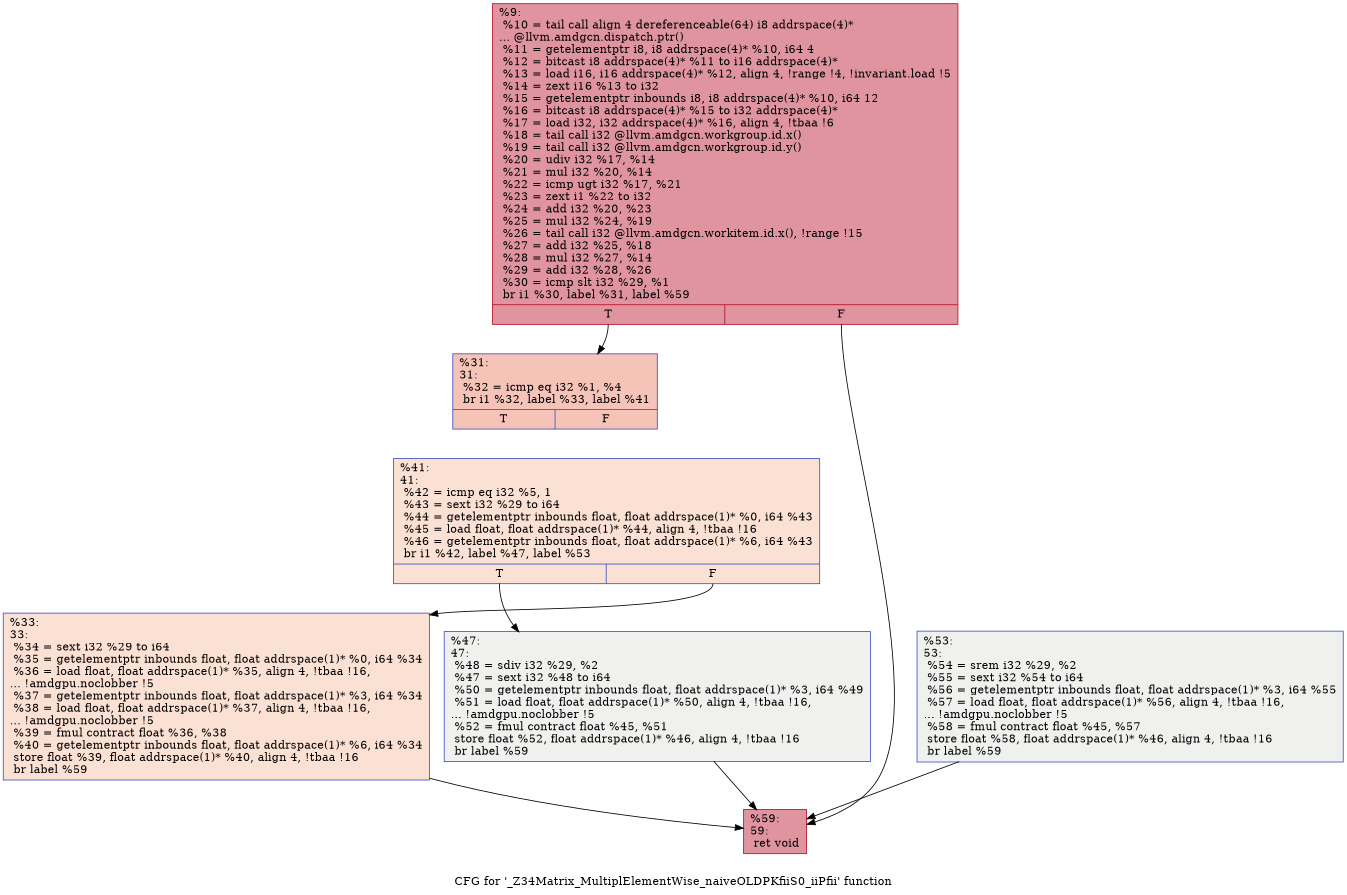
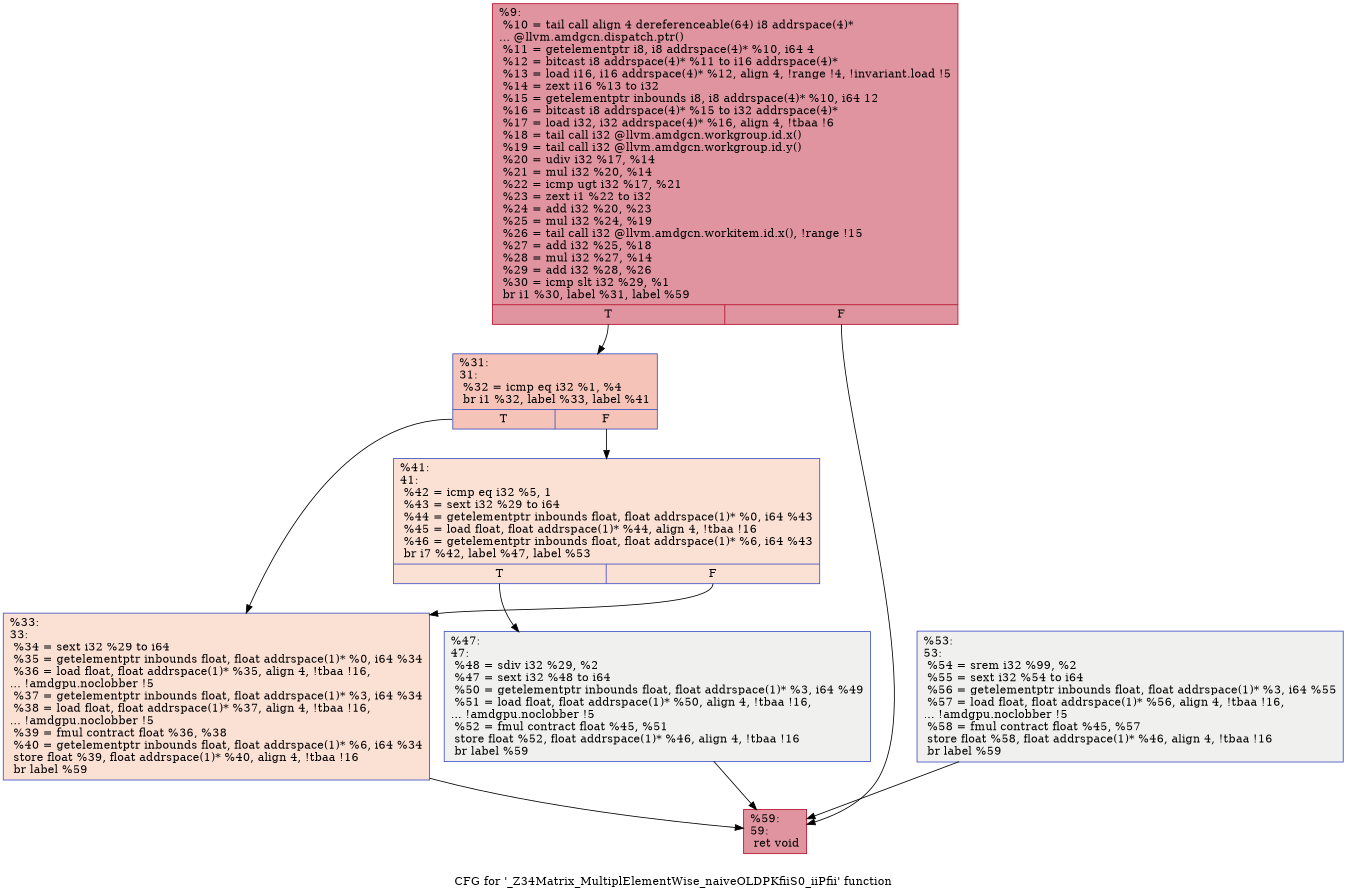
none -> (607, 440)
none -> (326, 483)
(496, 554) -> (496, 554)
(1000, 665) -> (1000, 665)
